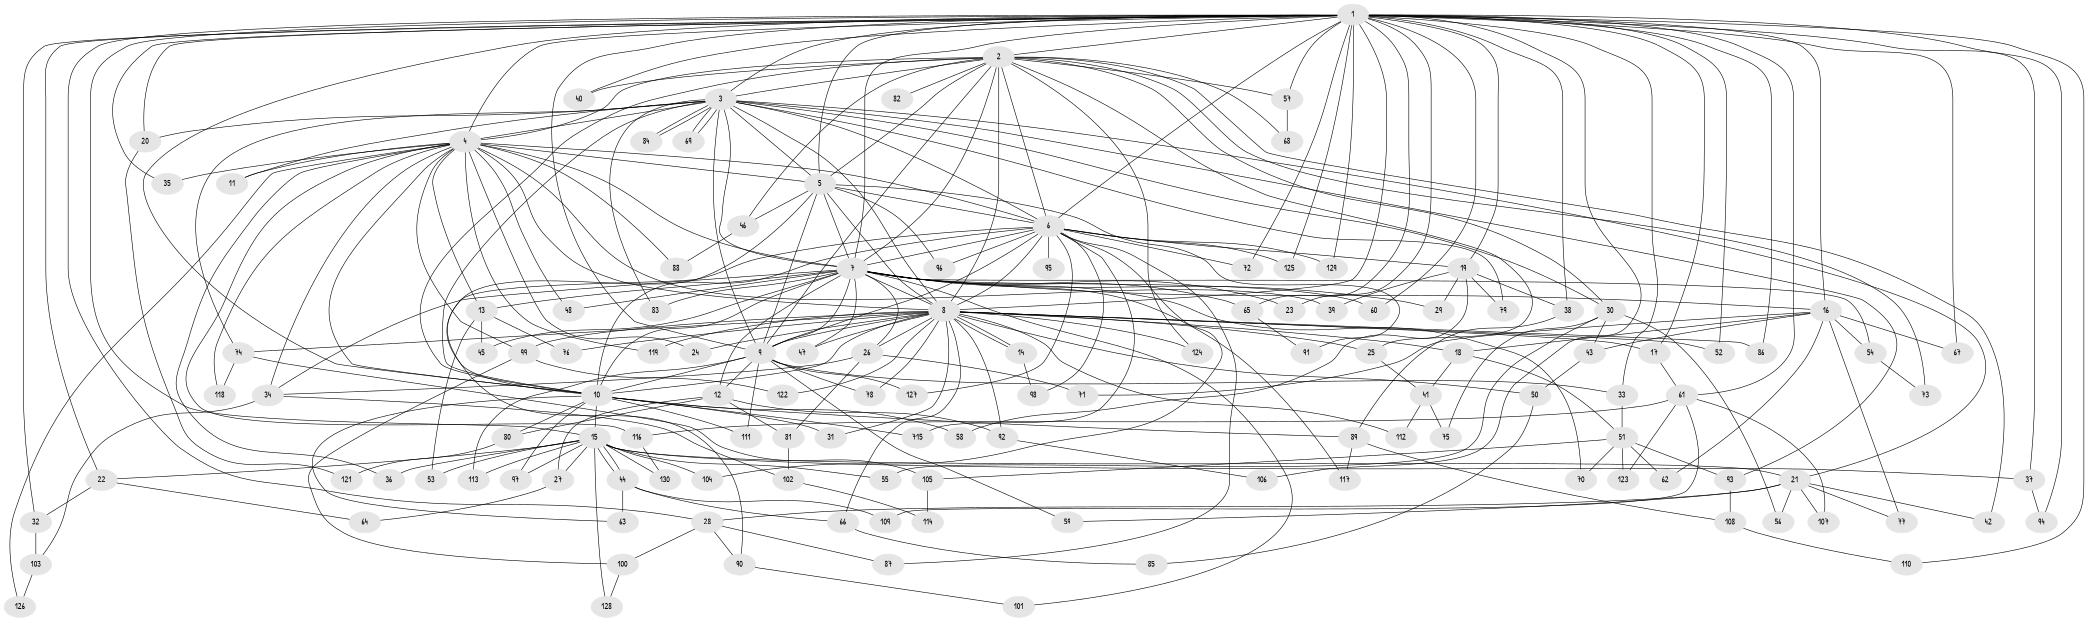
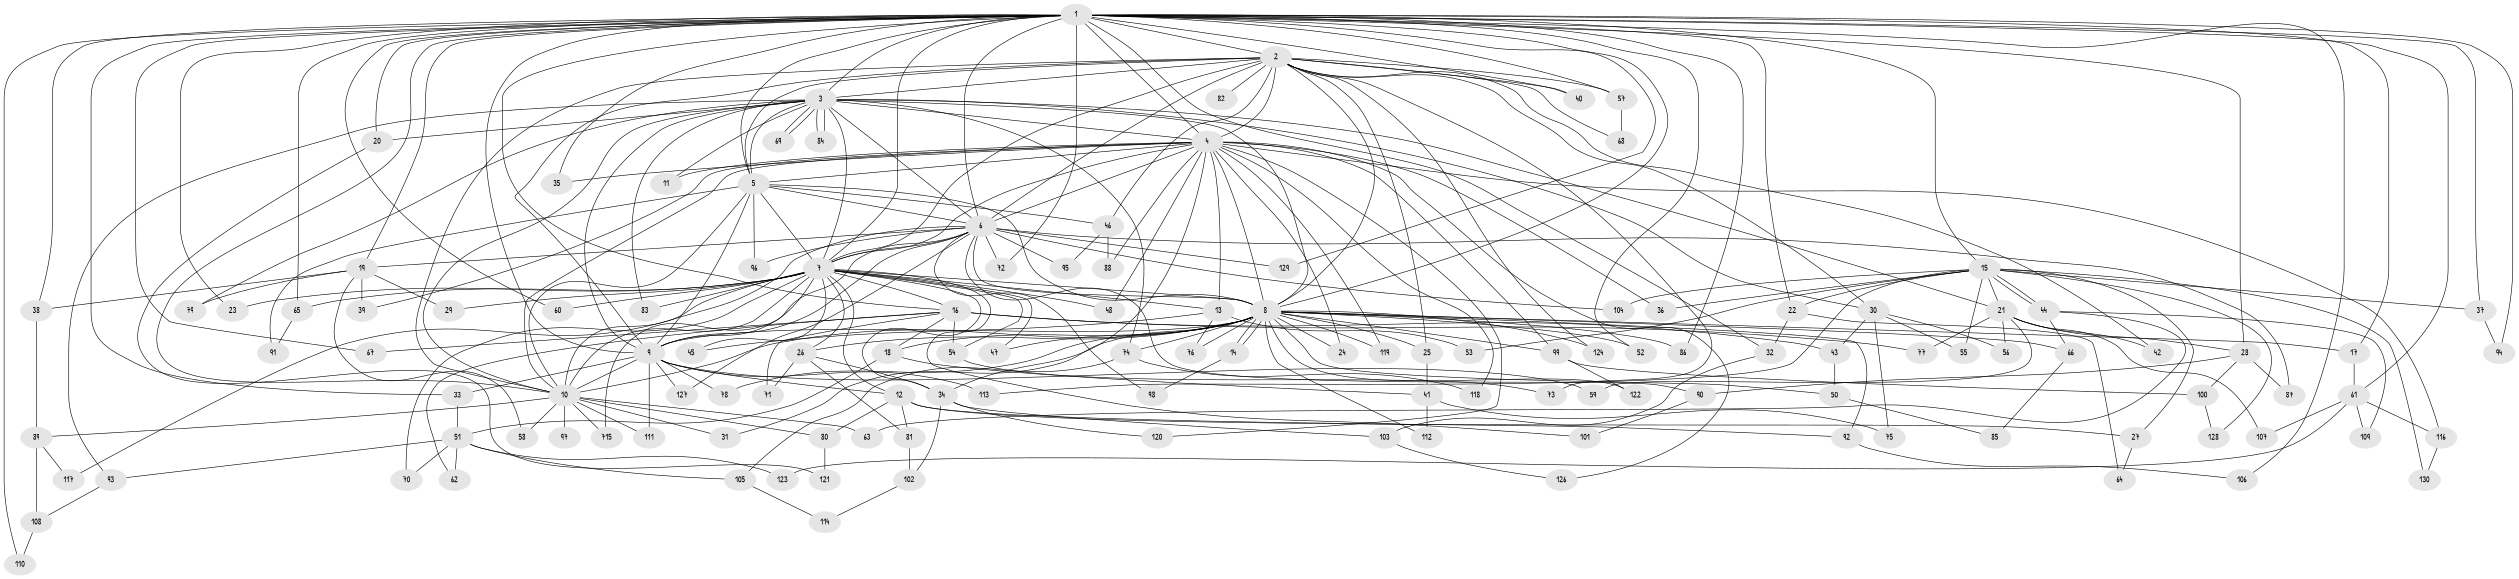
none -> (1089, 245)
(1290, 268) -> none
(596, 417) -> none
none -> (1157, 438)
(555, 459) -> none
